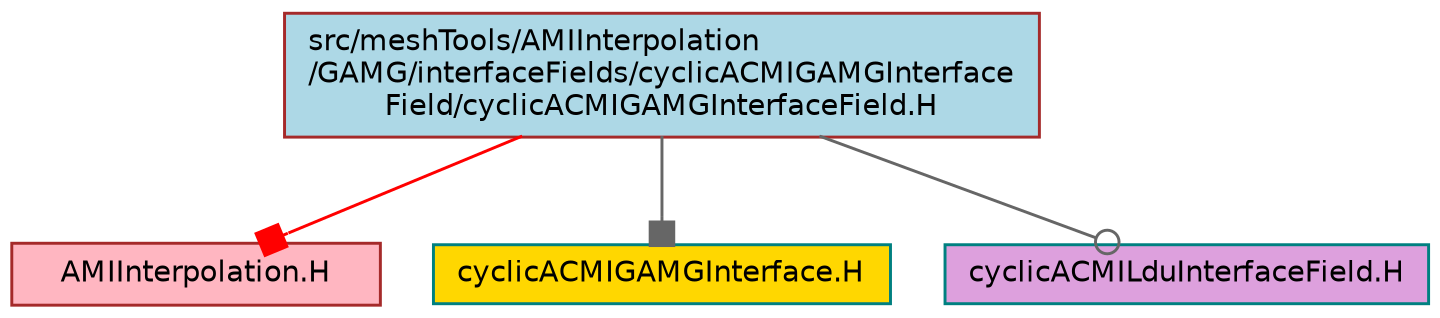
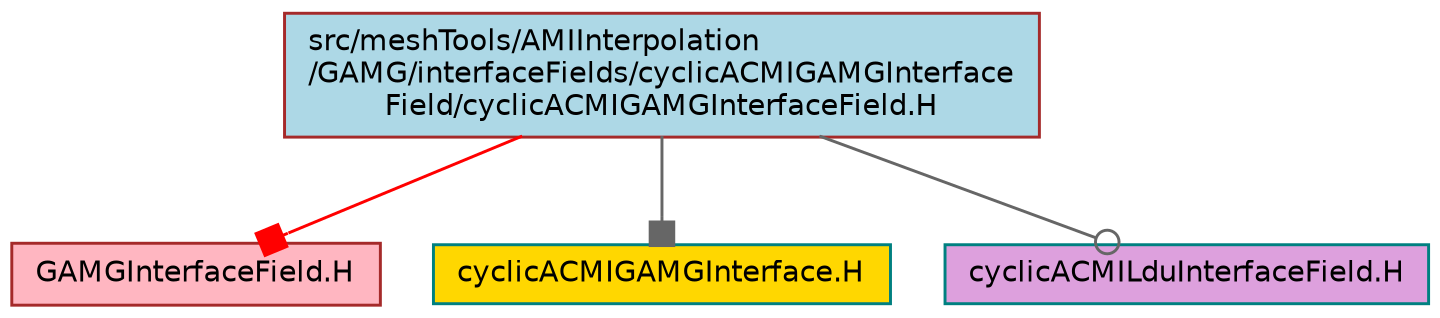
(196, 274) -> (196, 274)
